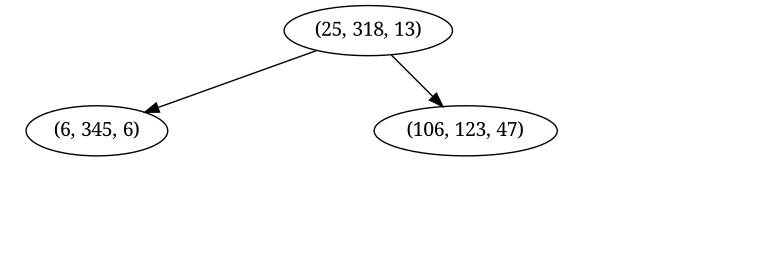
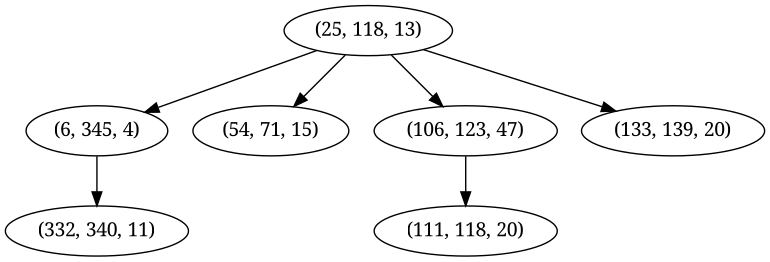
(368, 31) -> (368, 31)
(97, 131) -> (97, 131)
none -> (271, 131)
none -> (673, 131)
none -> (97, 231)
none -> (466, 231)
